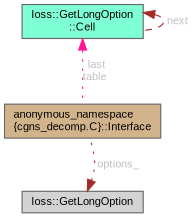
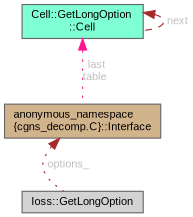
(83, 22) -> (83, 22)
(94, 159) -> (44, 172)
